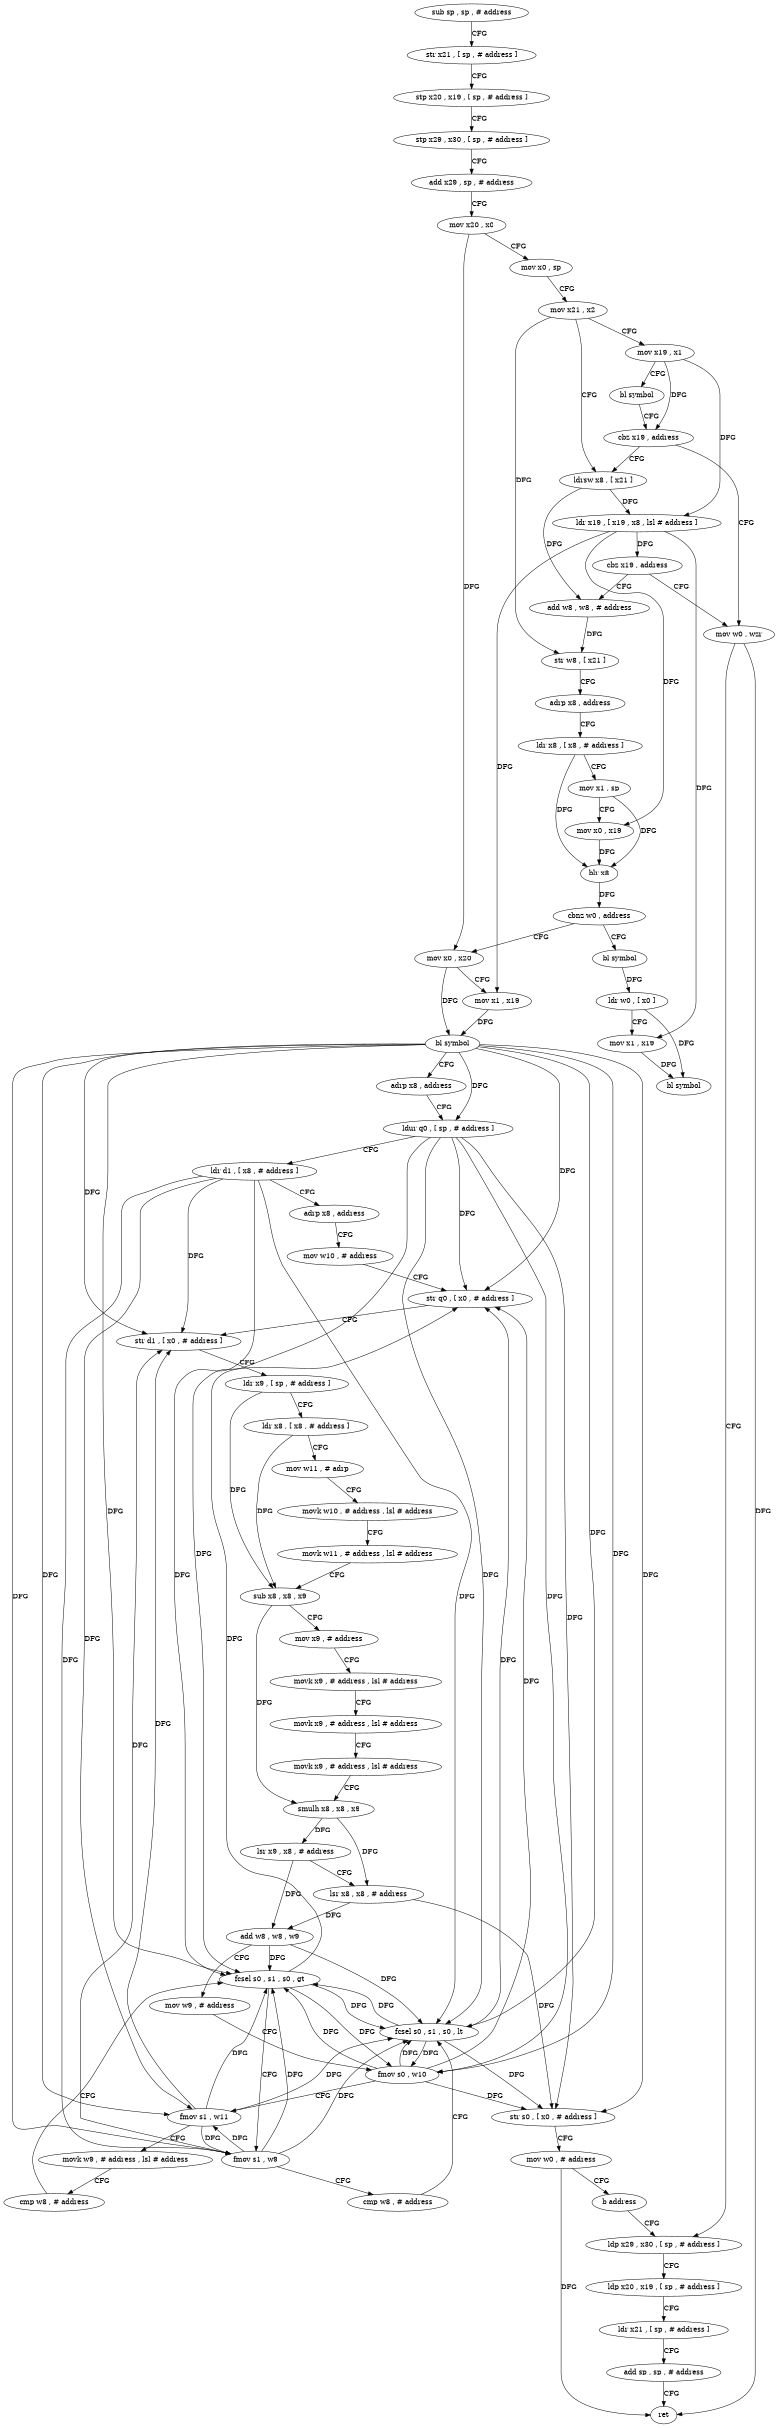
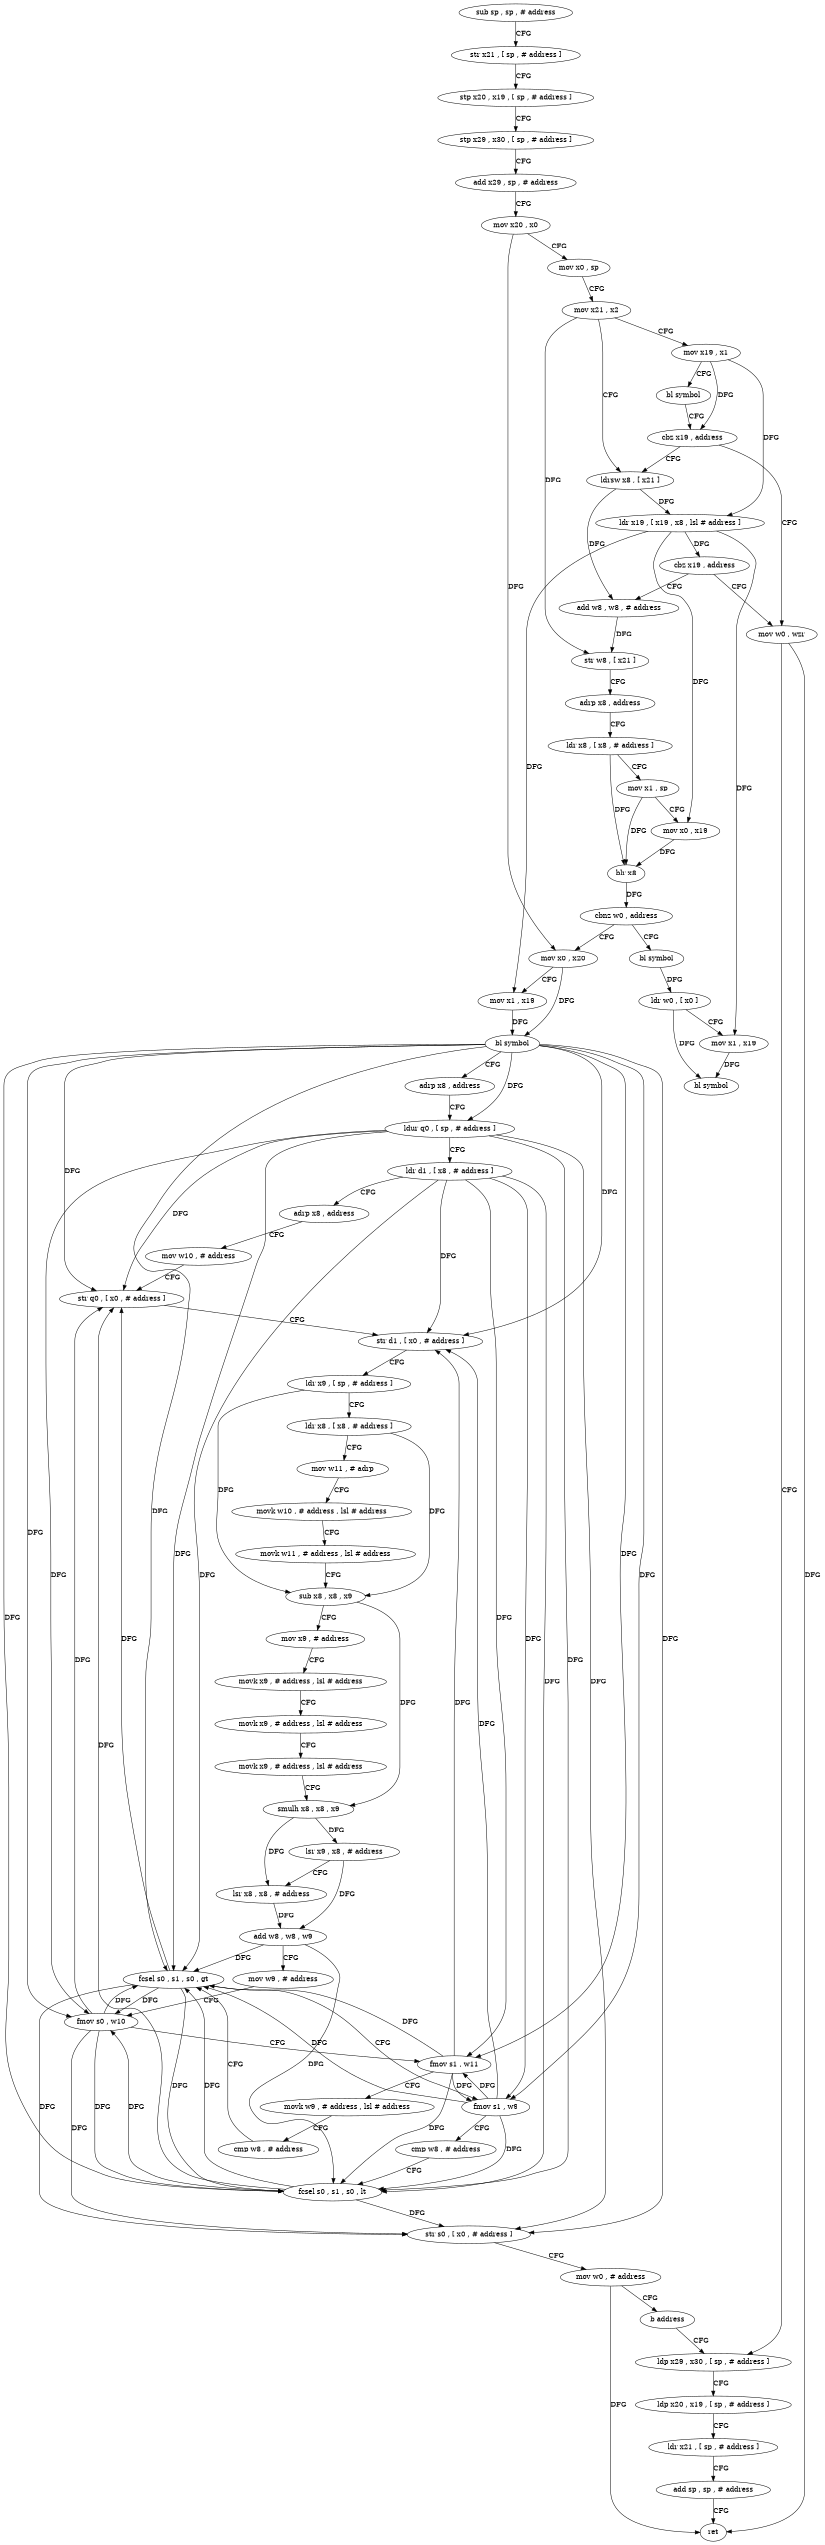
(530, 1965) -> (80, 2214)
